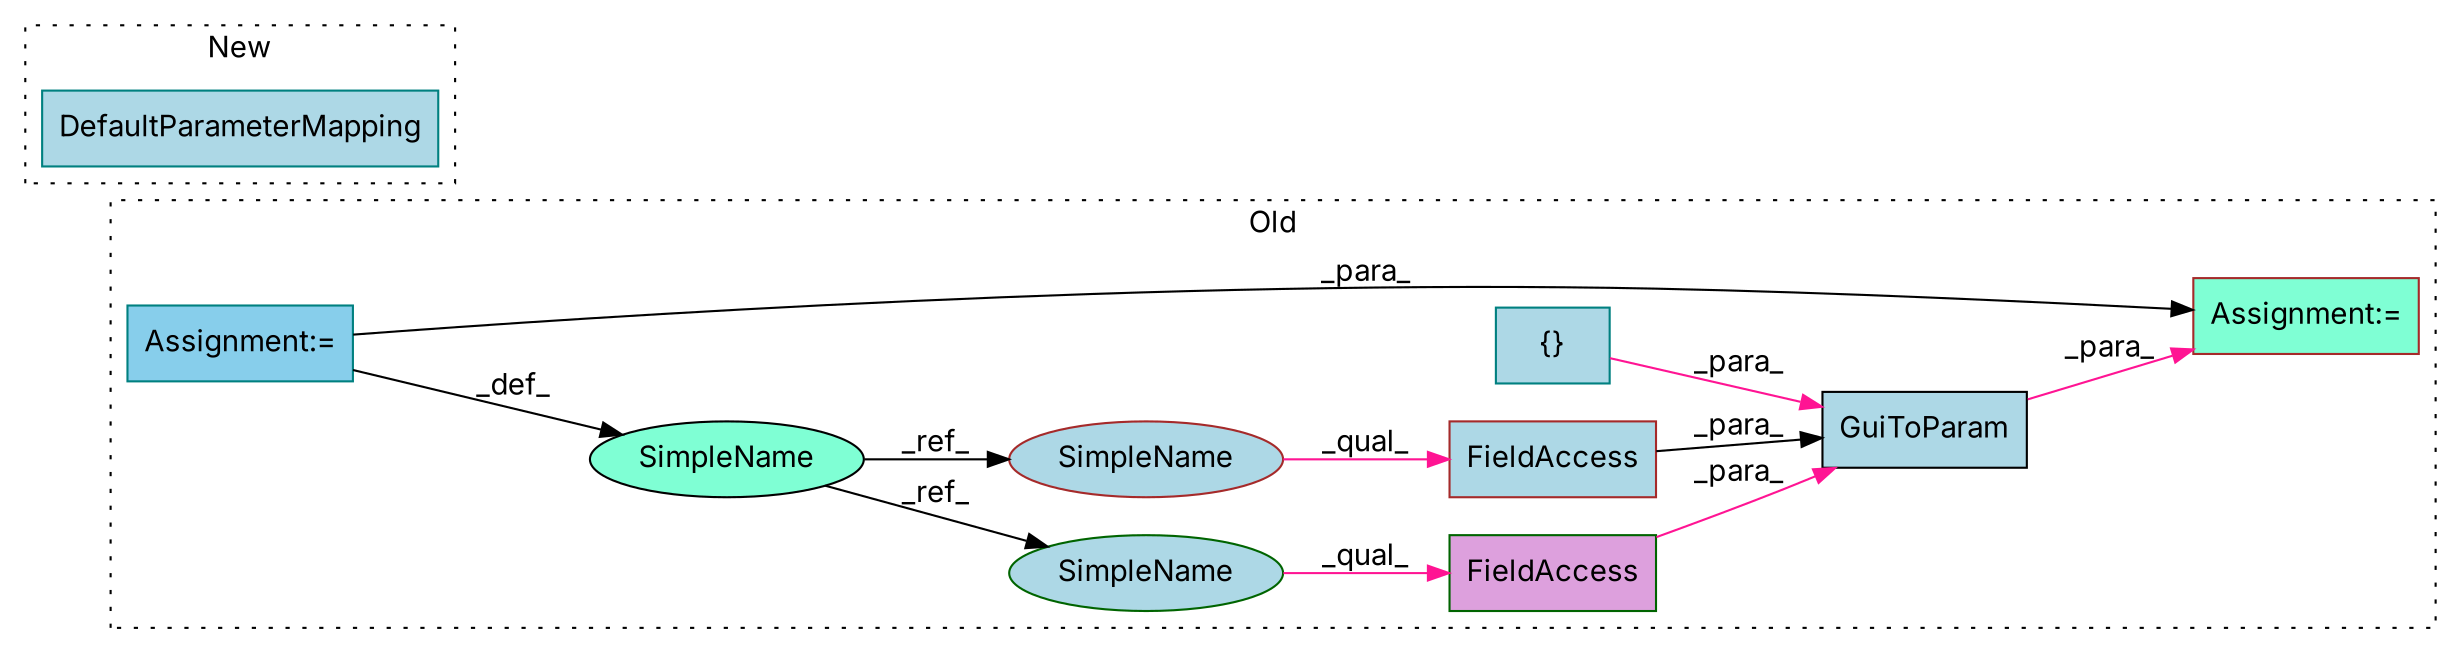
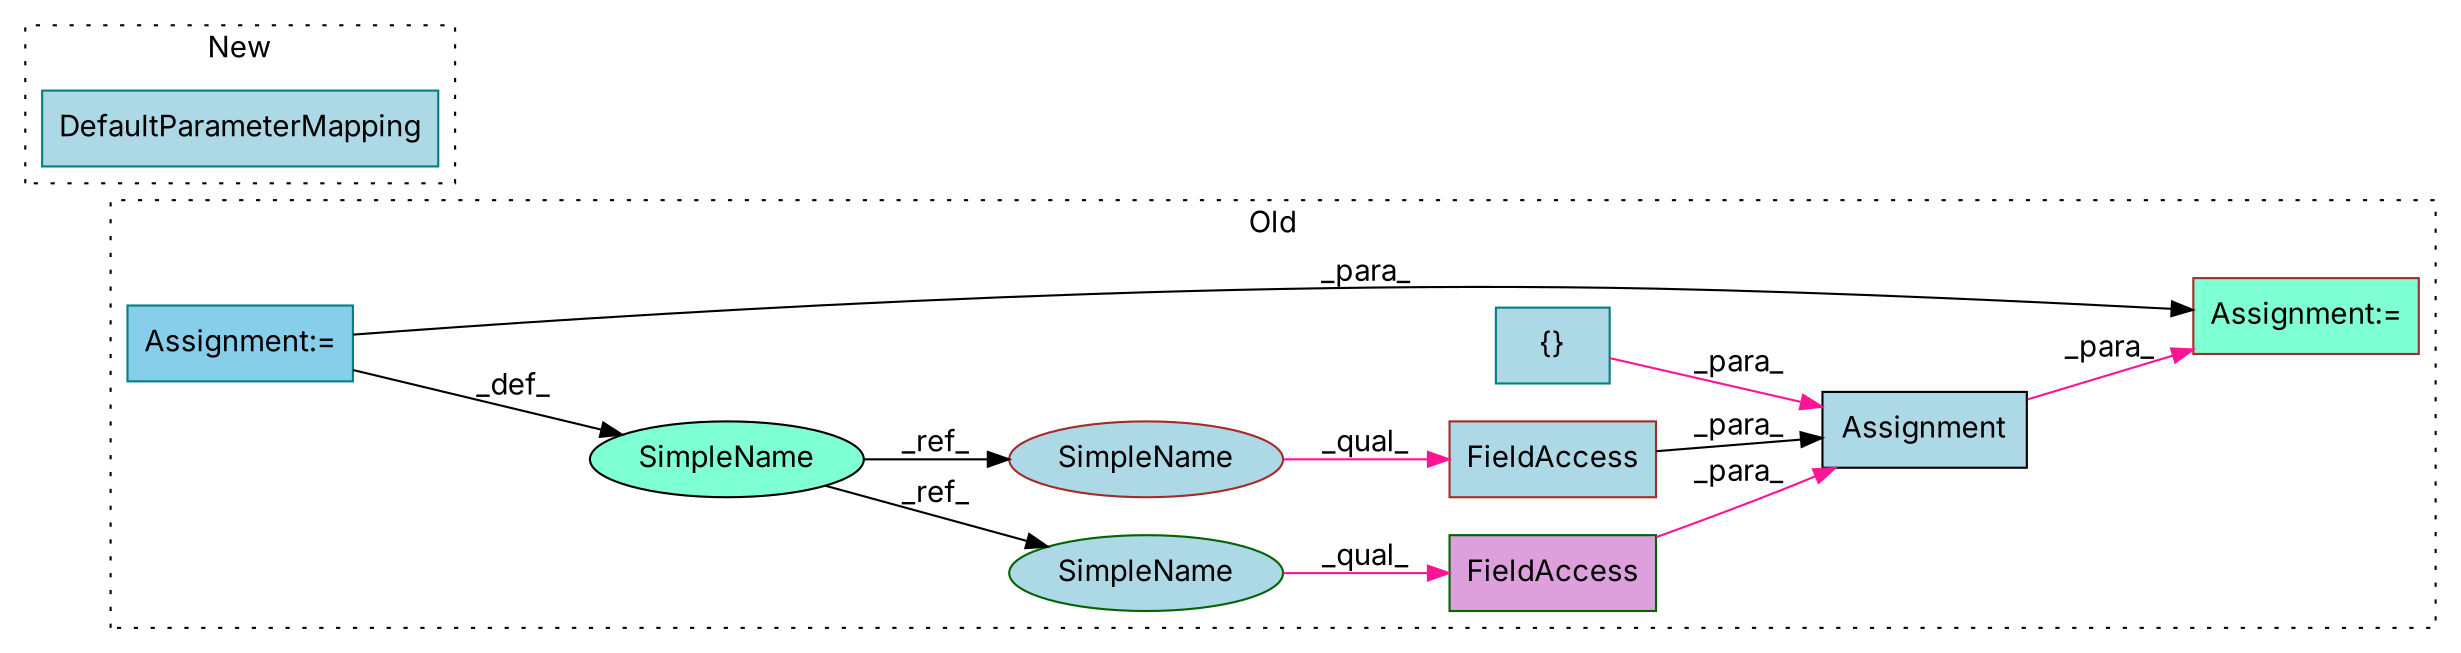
(1925, 430) -> (1925, 430)
